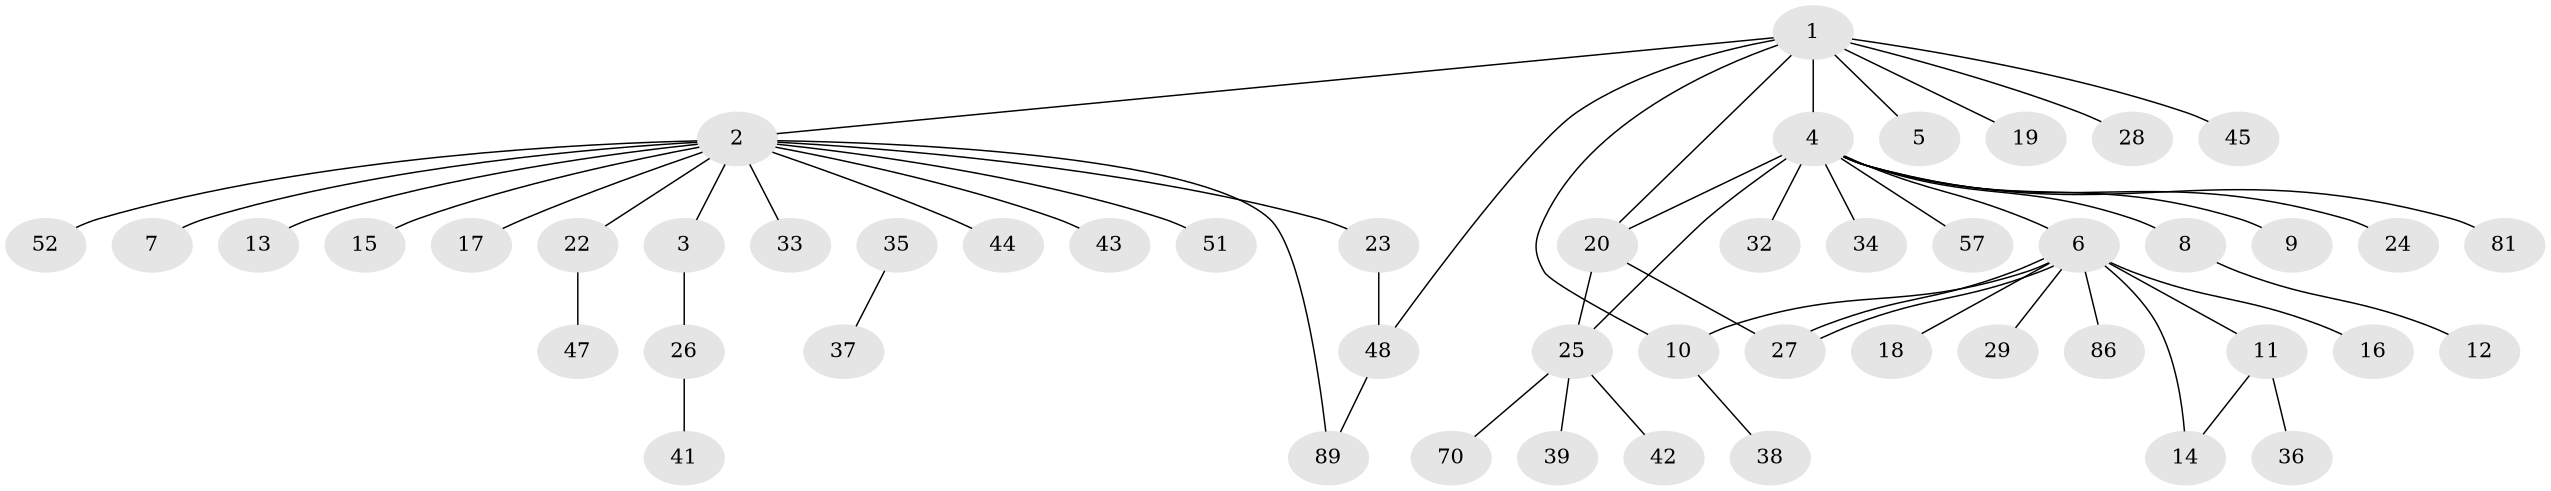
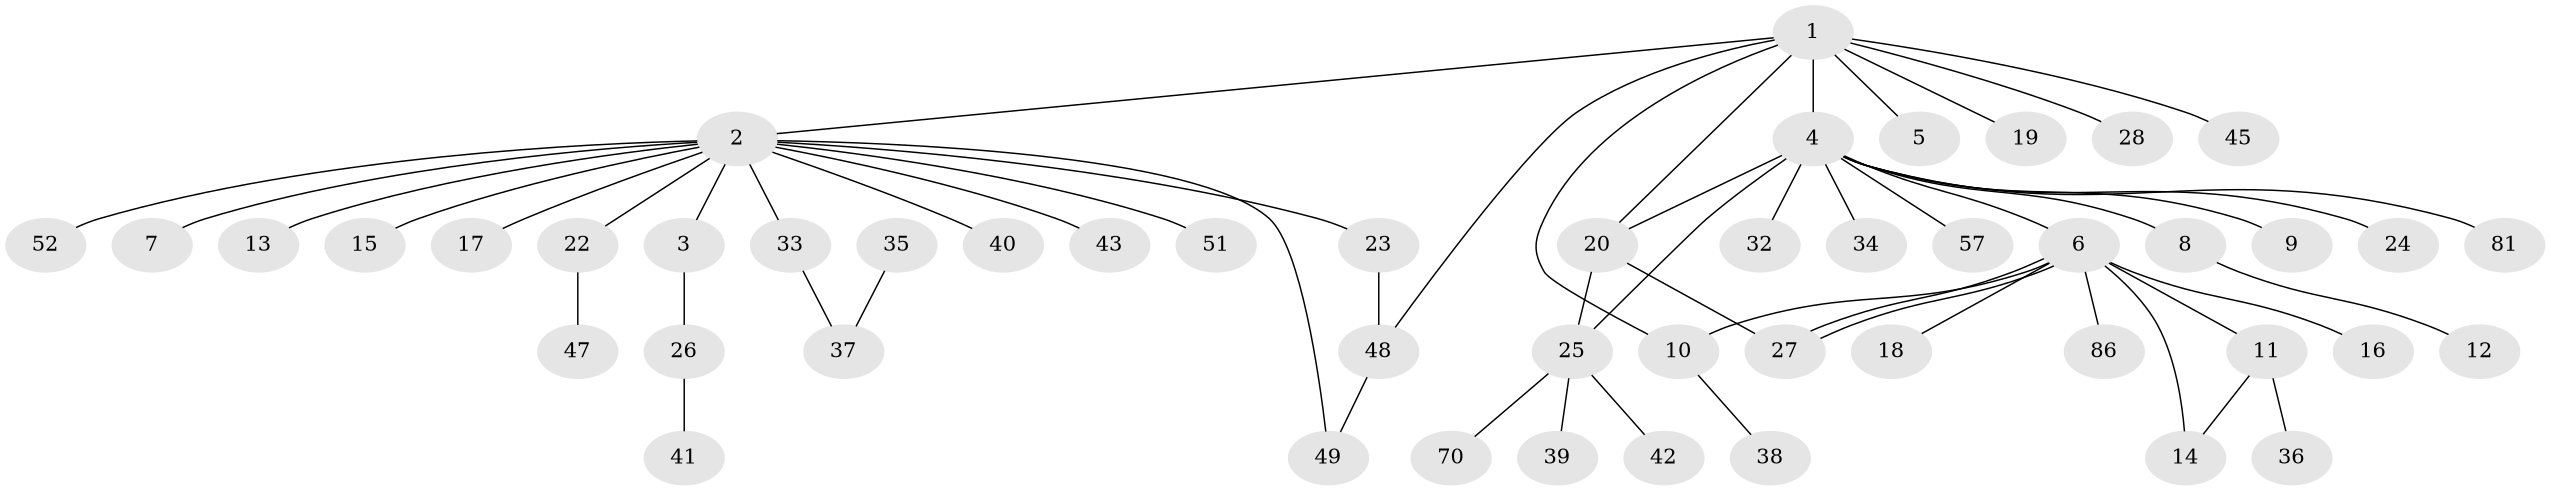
(1003, 245) -> (1003, 245)
none -> (817, 299)
(1998, 352) -> none
(1329, 458) -> (1329, 458)
